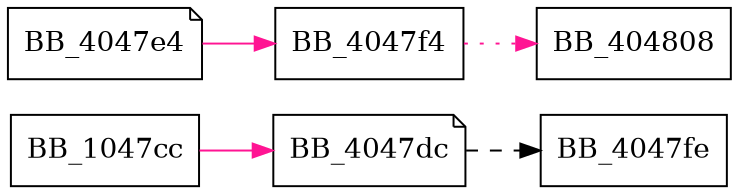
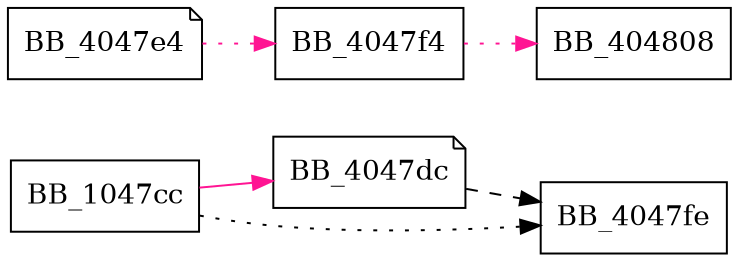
(228, 44) -> (228, 44)
none -> (360, 230)
